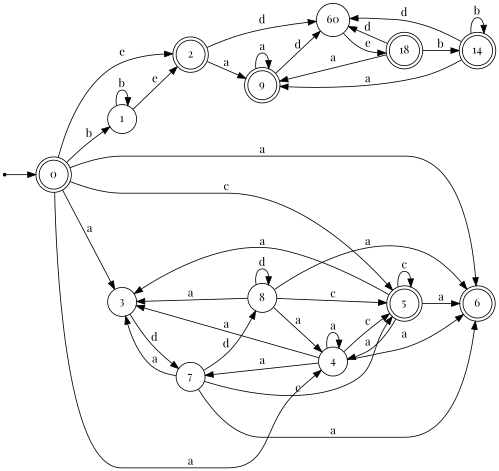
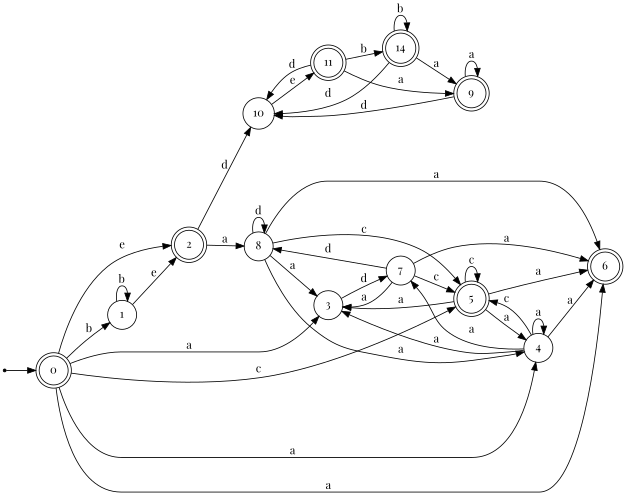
(333, 20) -> (259, 113)
(404, 51) -> (328, 63)
(223, 68) -> (221, 246)
